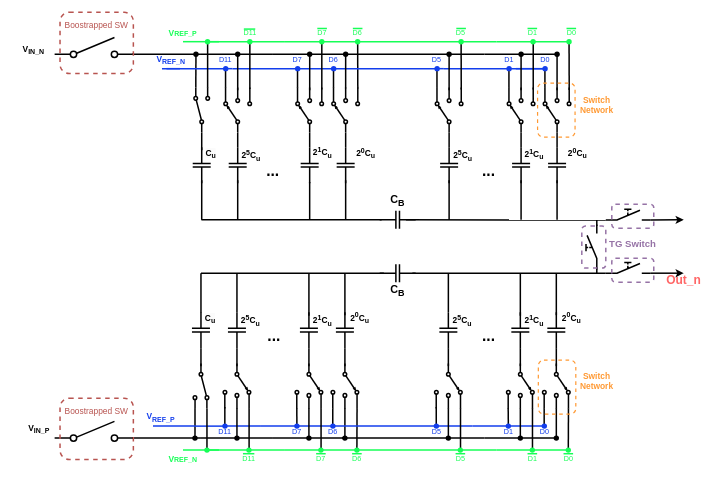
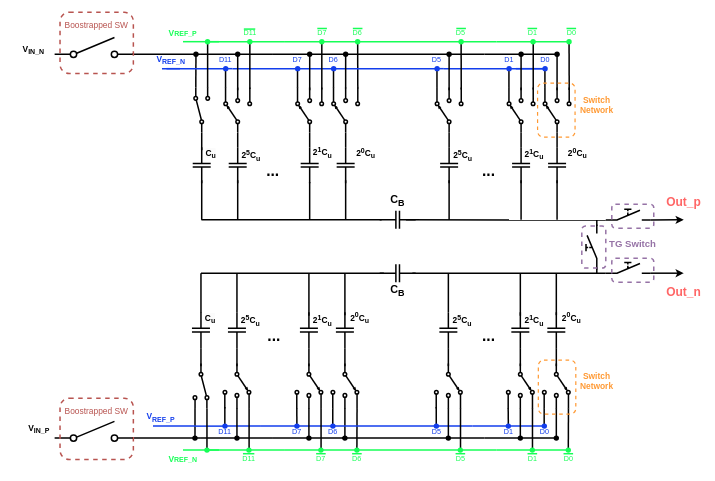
none -> (684, 201)
(684, 279) -> (684, 291)
